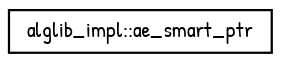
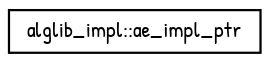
(140, 31) -> (135, 31)
